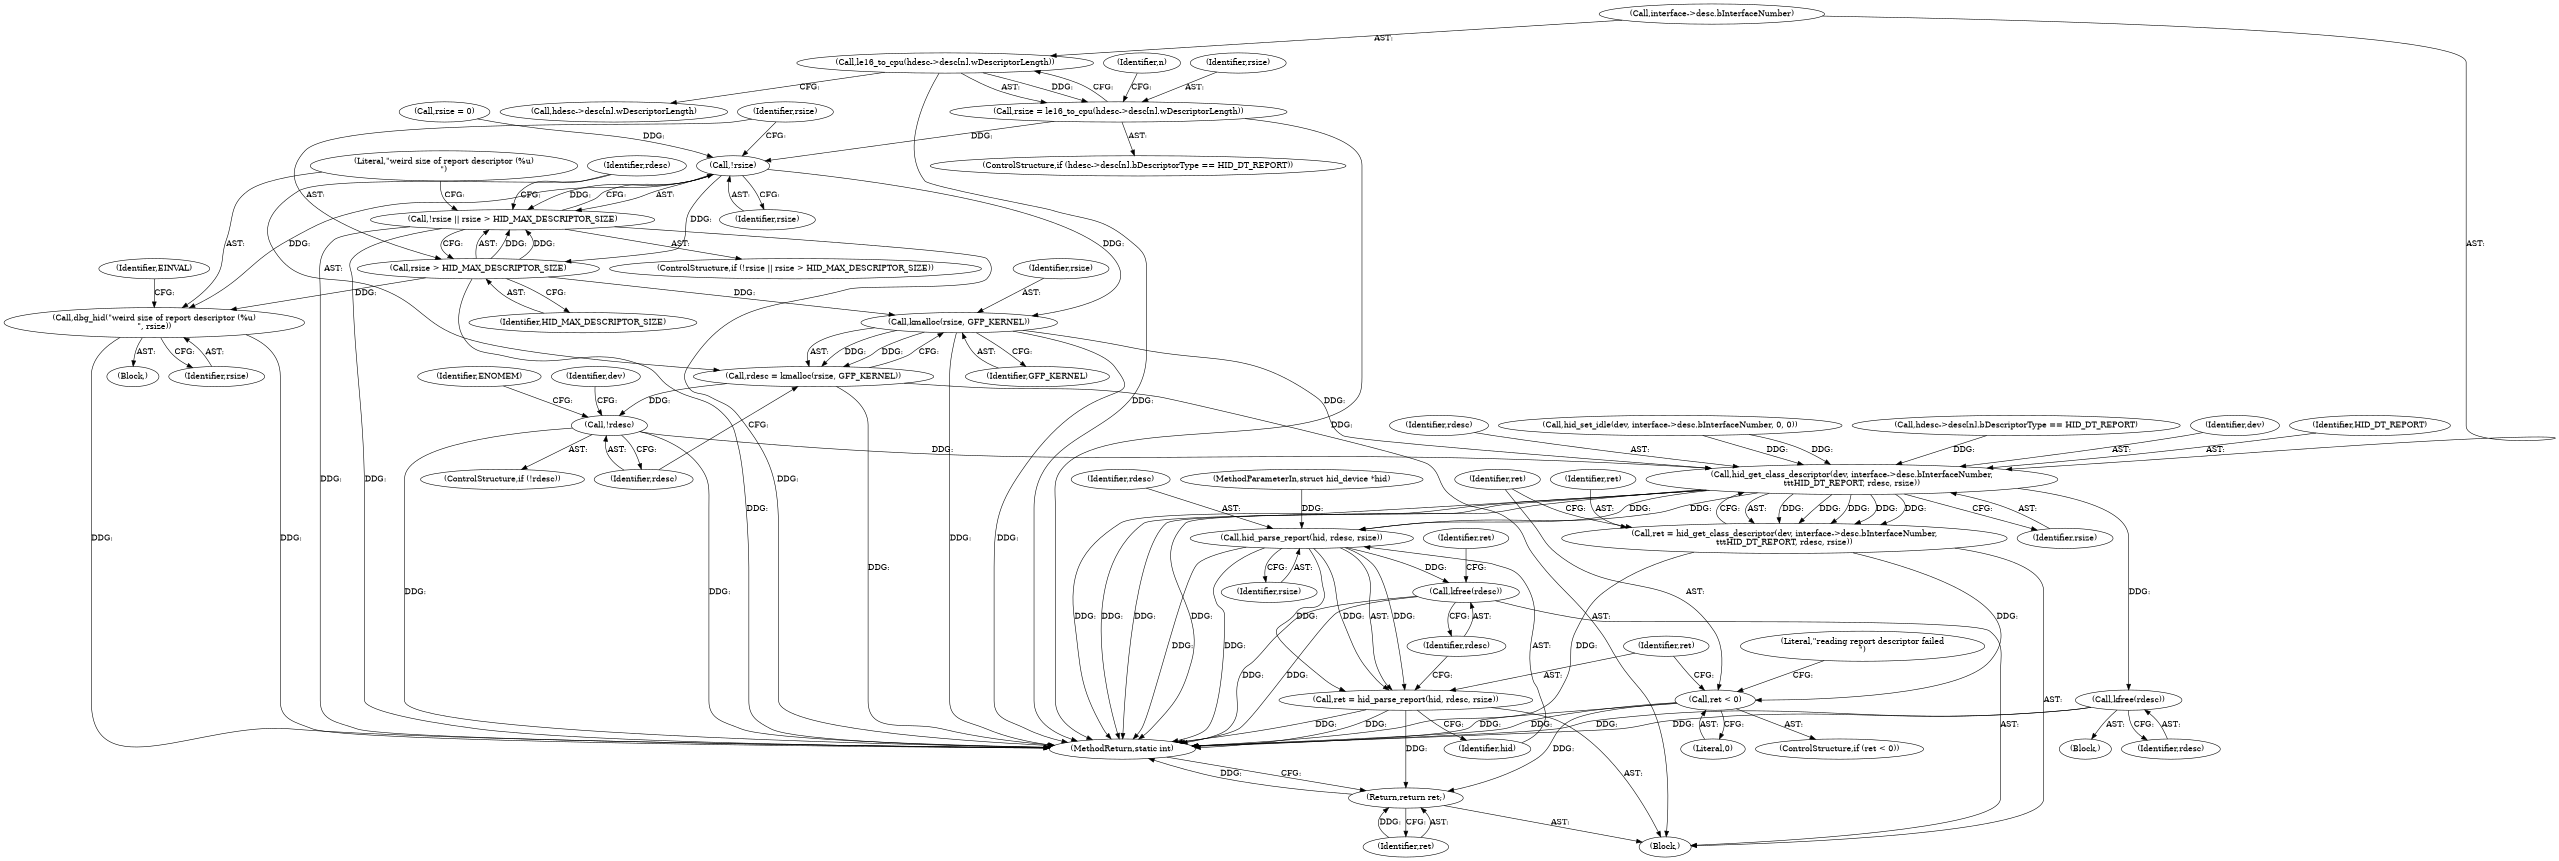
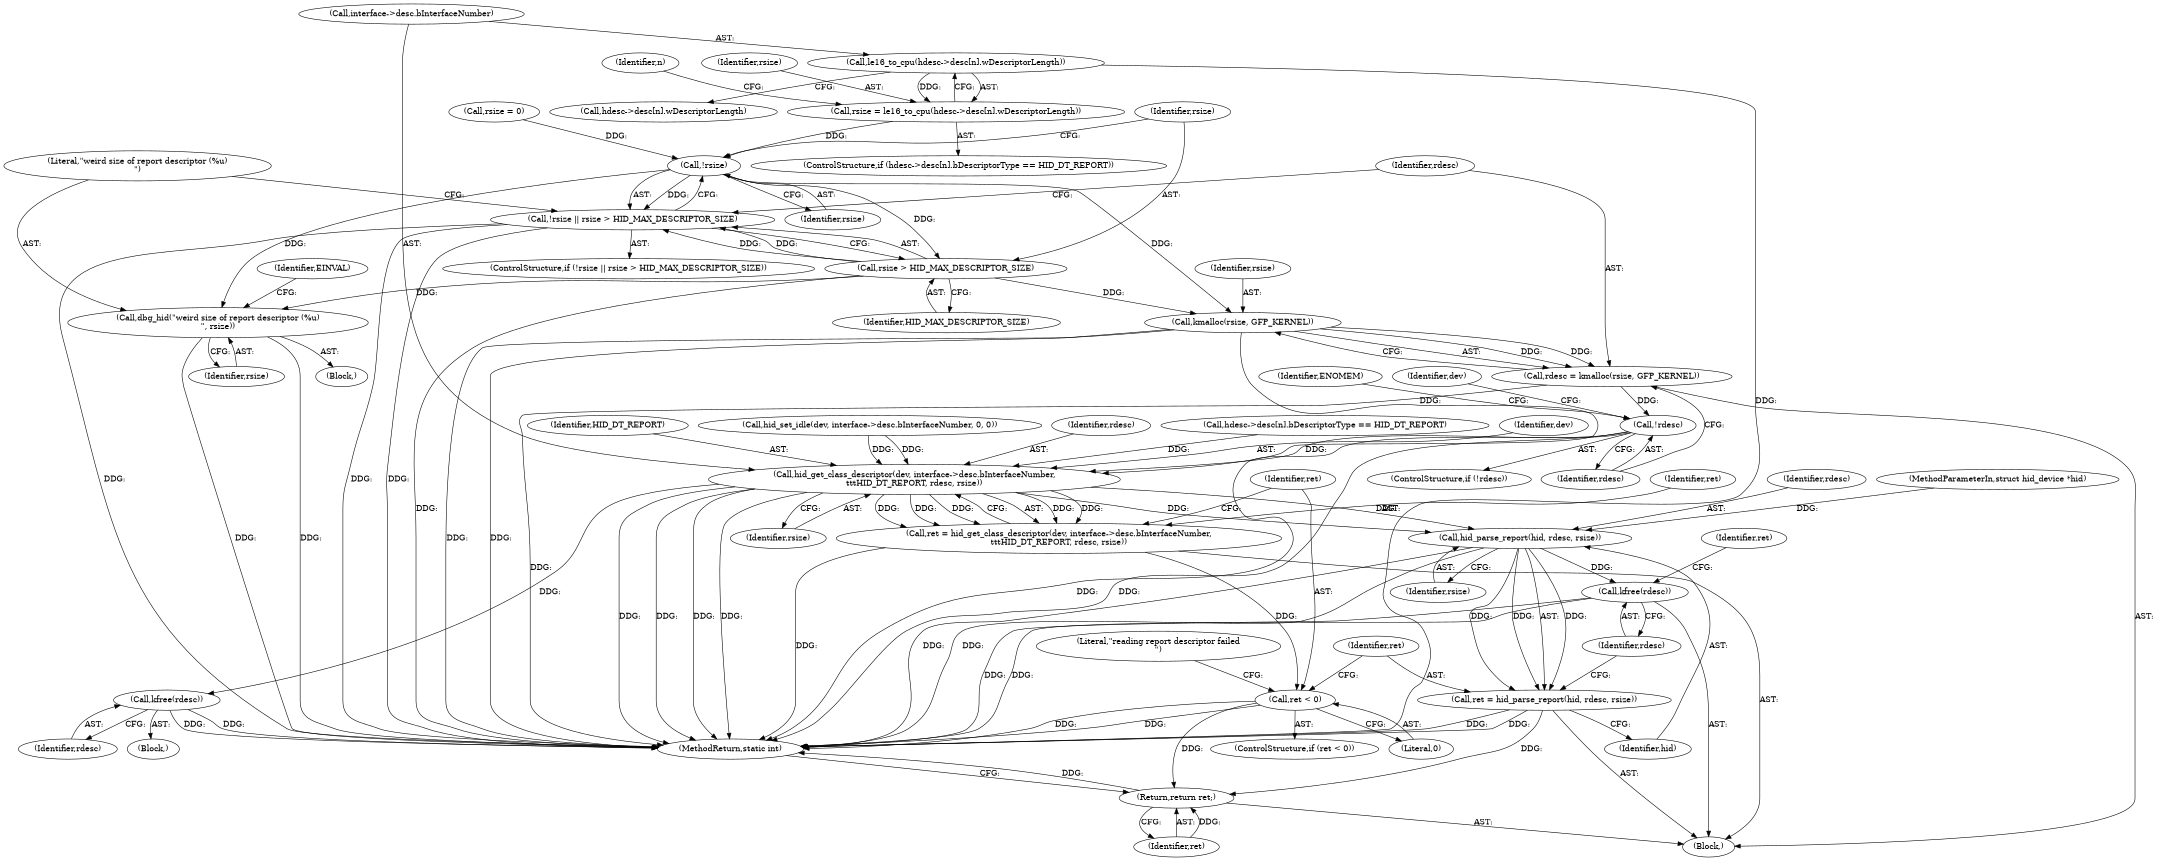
(1037, 377) -> none
(1250, 430) -> none
